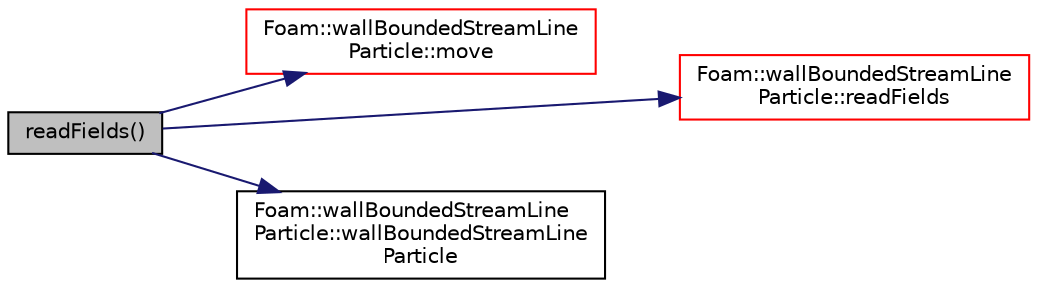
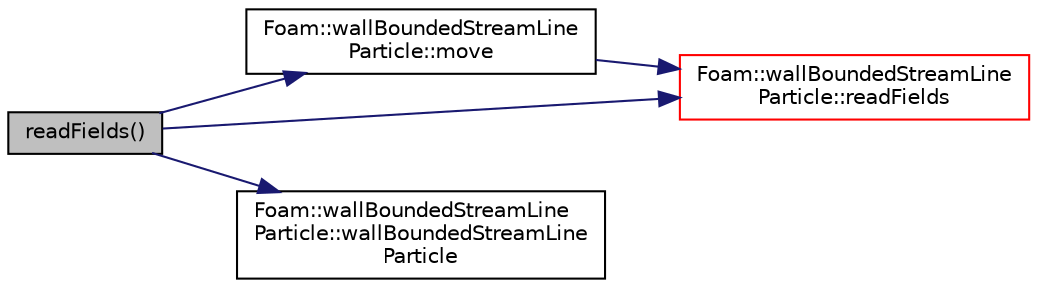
(421, 42) -> (421, 42)
none -> (627, 63)
